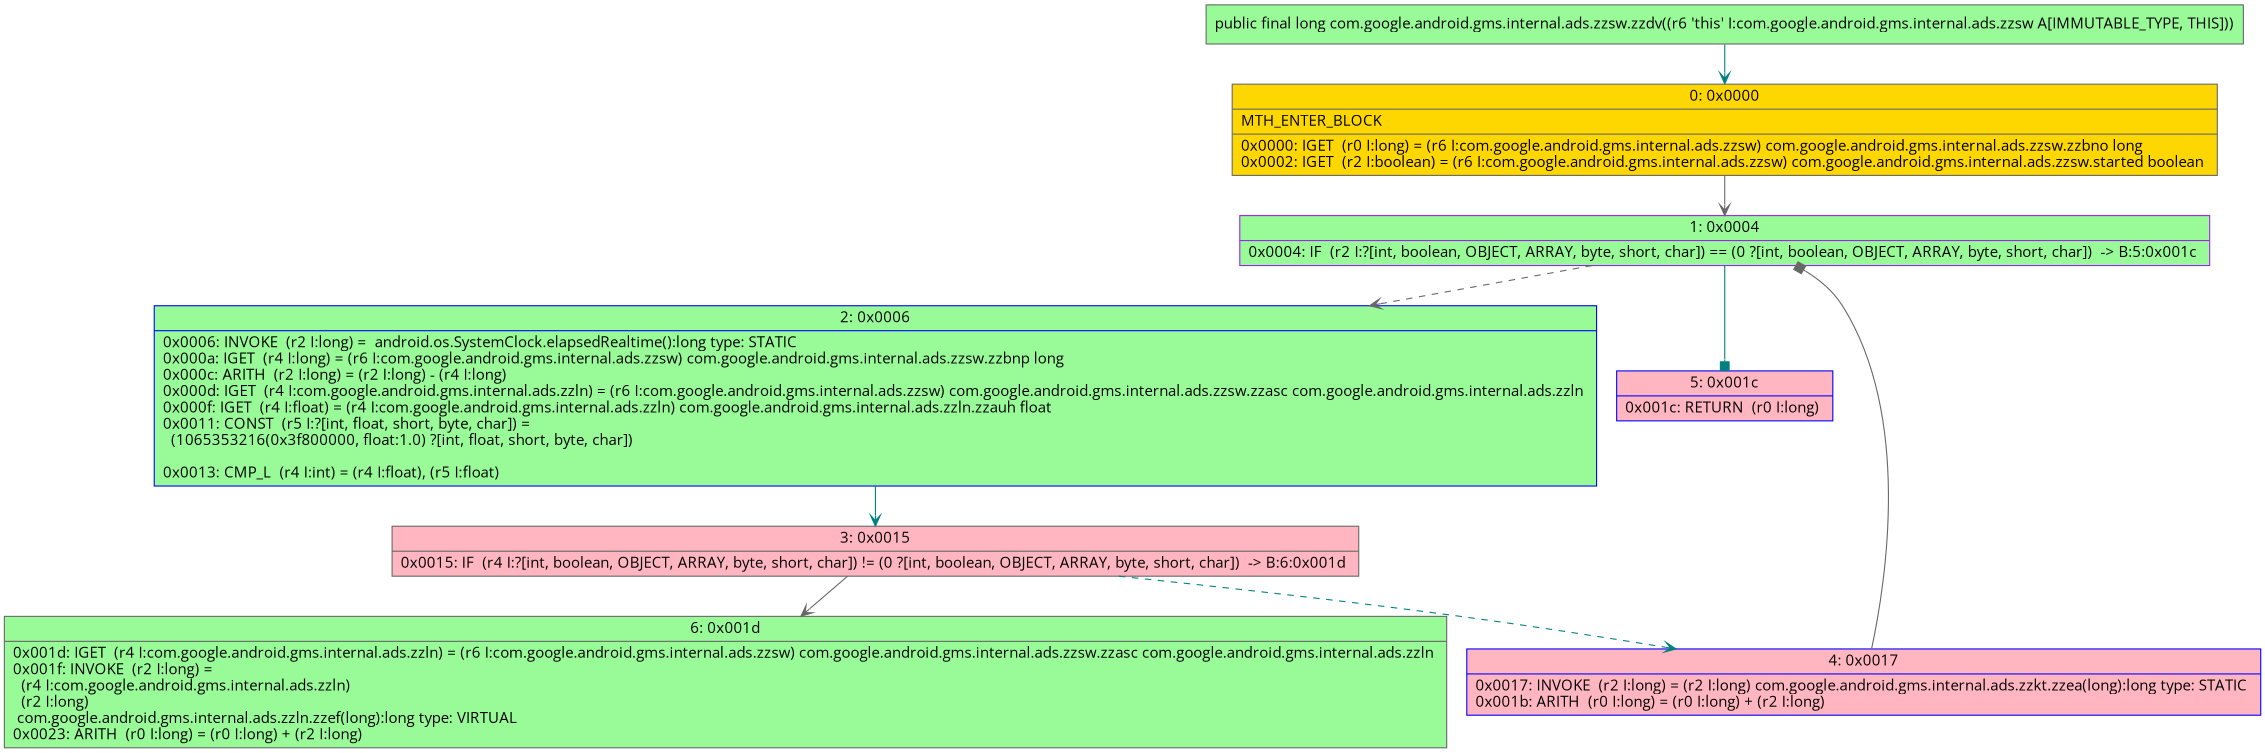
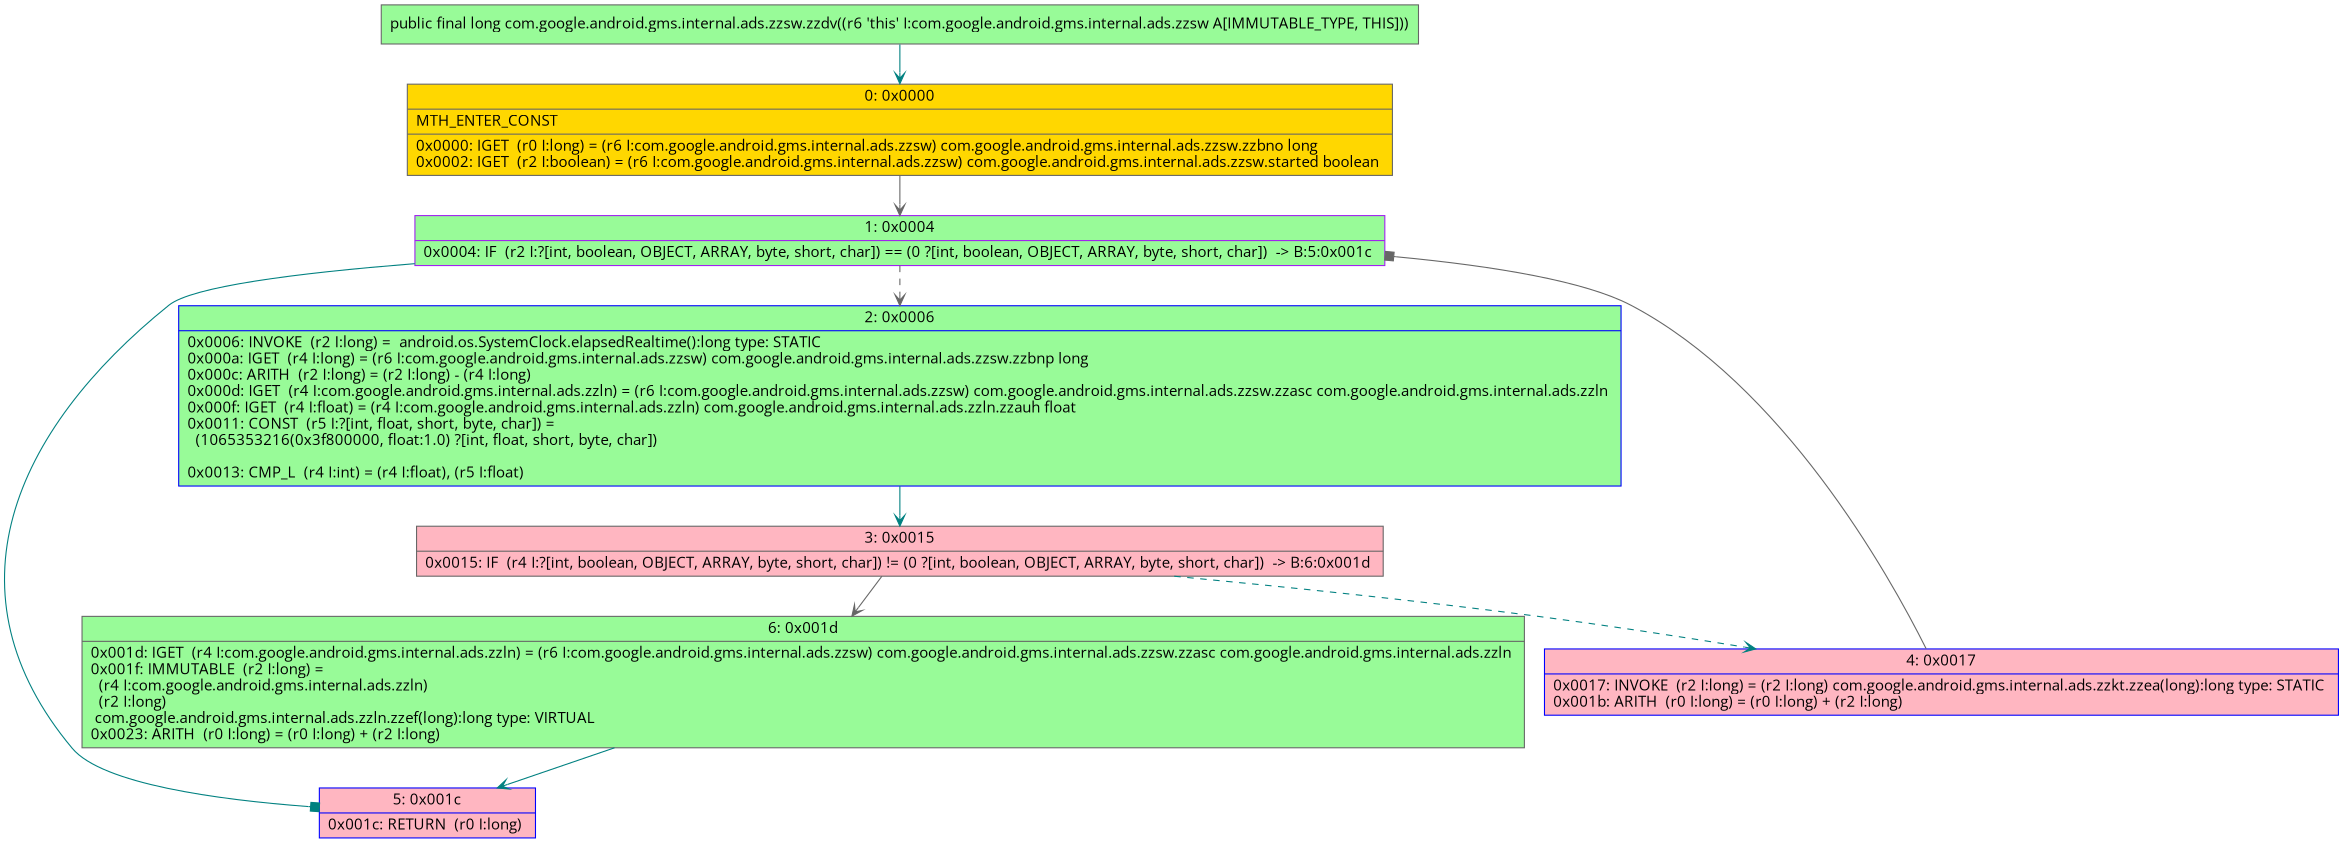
(1311, 121) -> (487, 121)
(115, 670) -> (210, 670)
none -> (561, 766)
